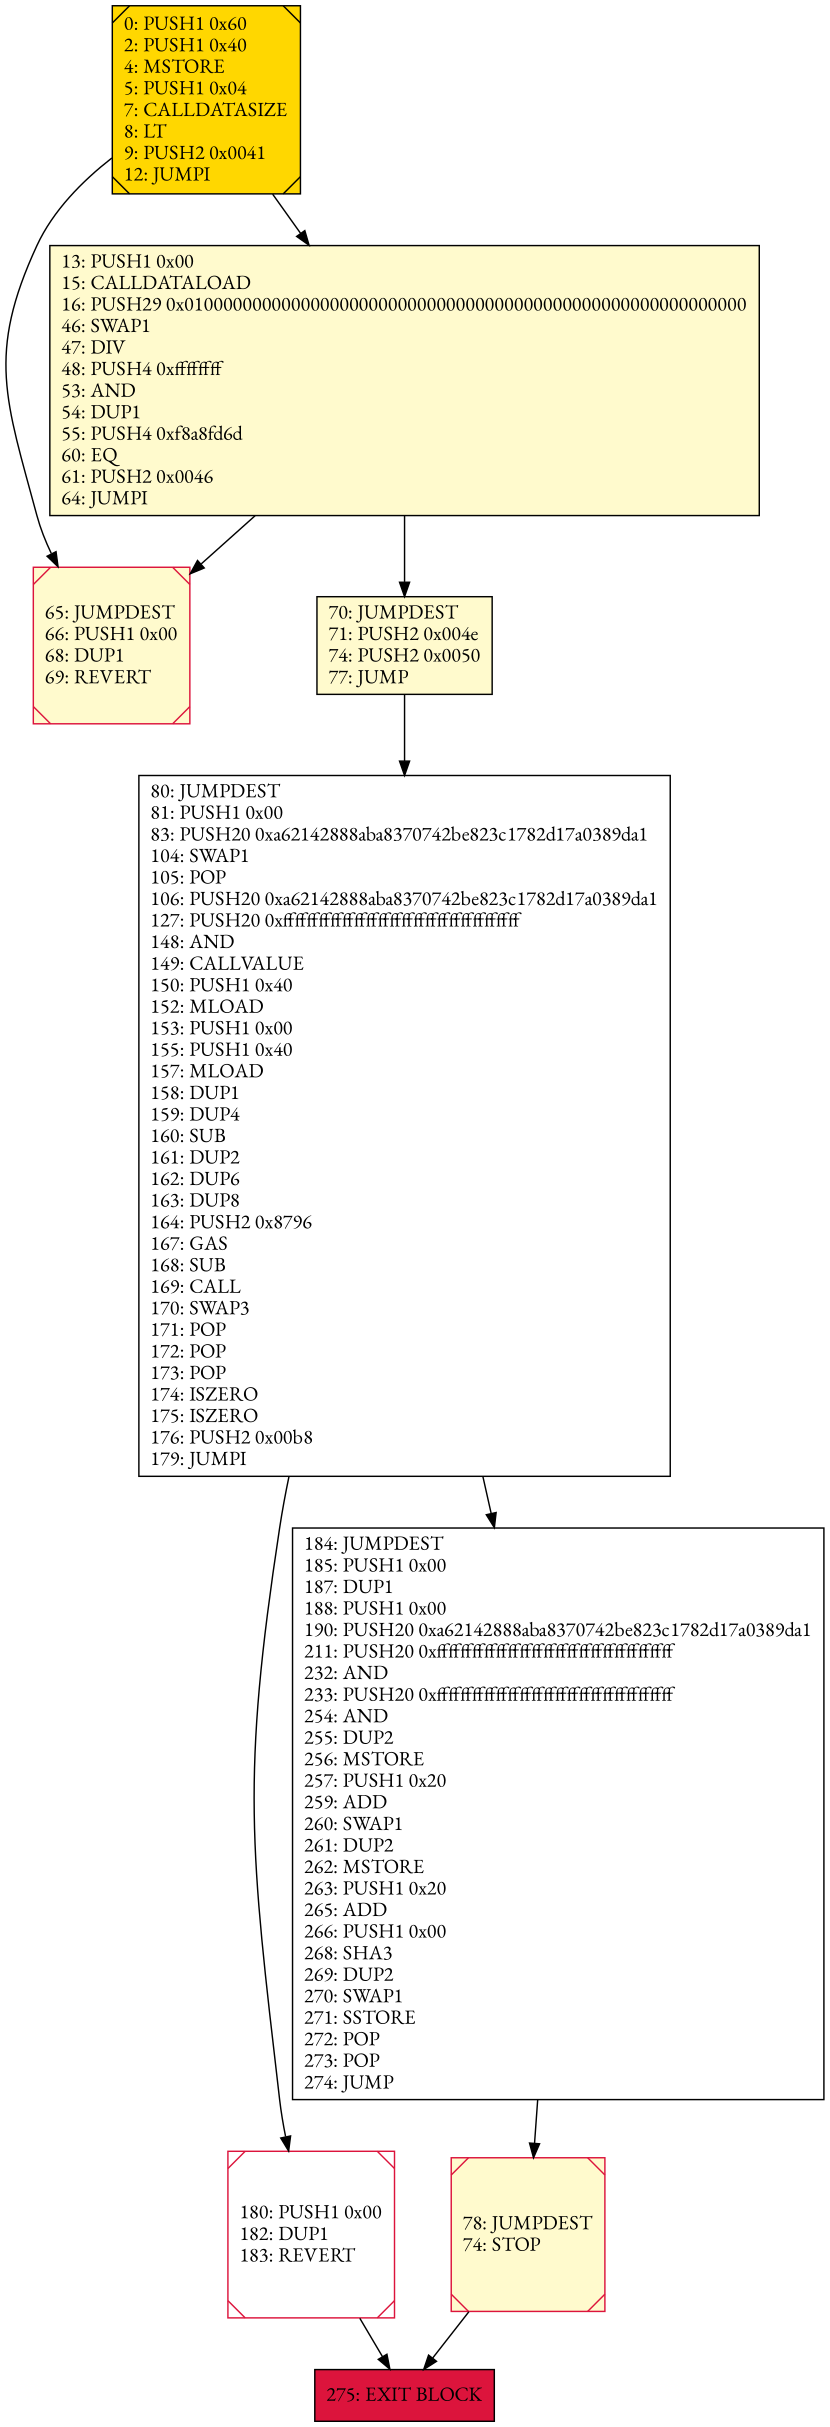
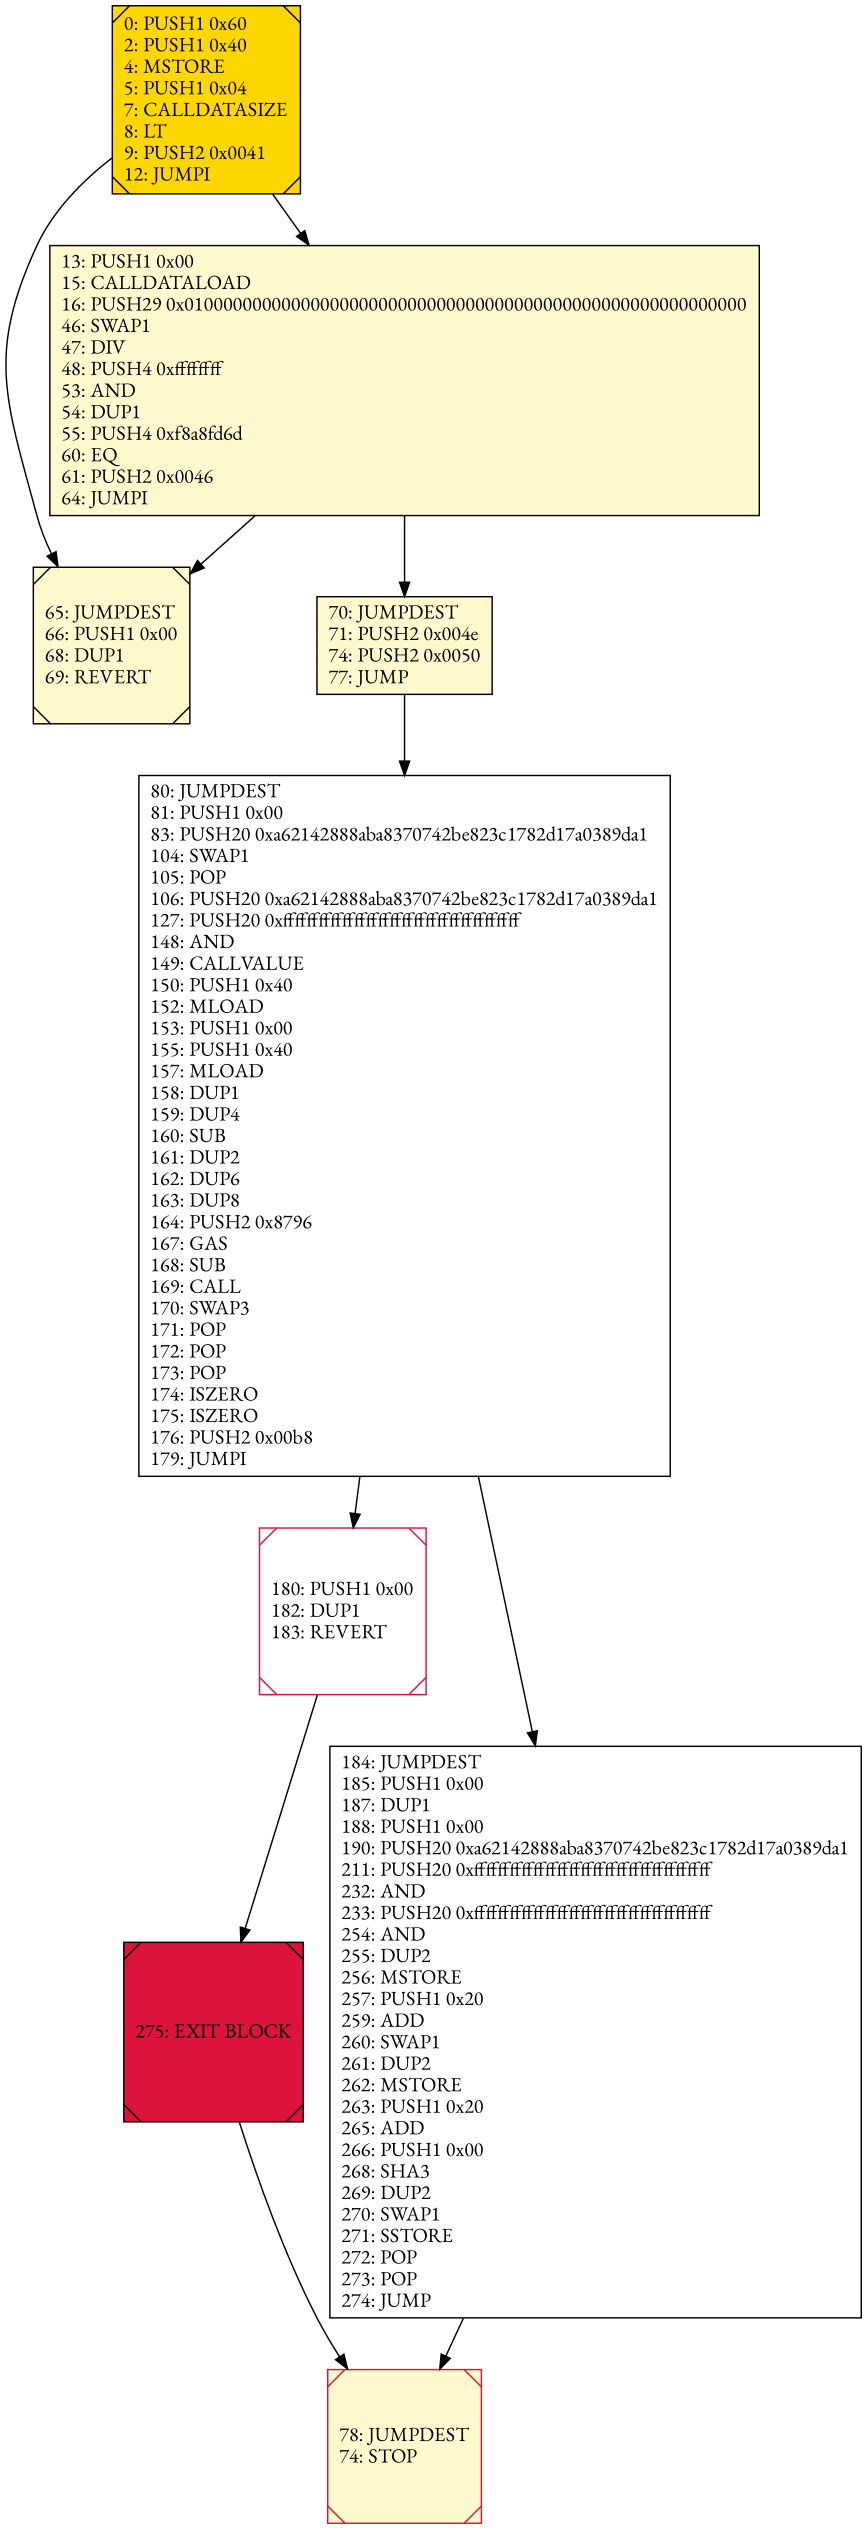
(112, 646) -> (112, 646)
(451, 2335) -> (283, 2243)
(405, 2395) -> (214, 2032)
